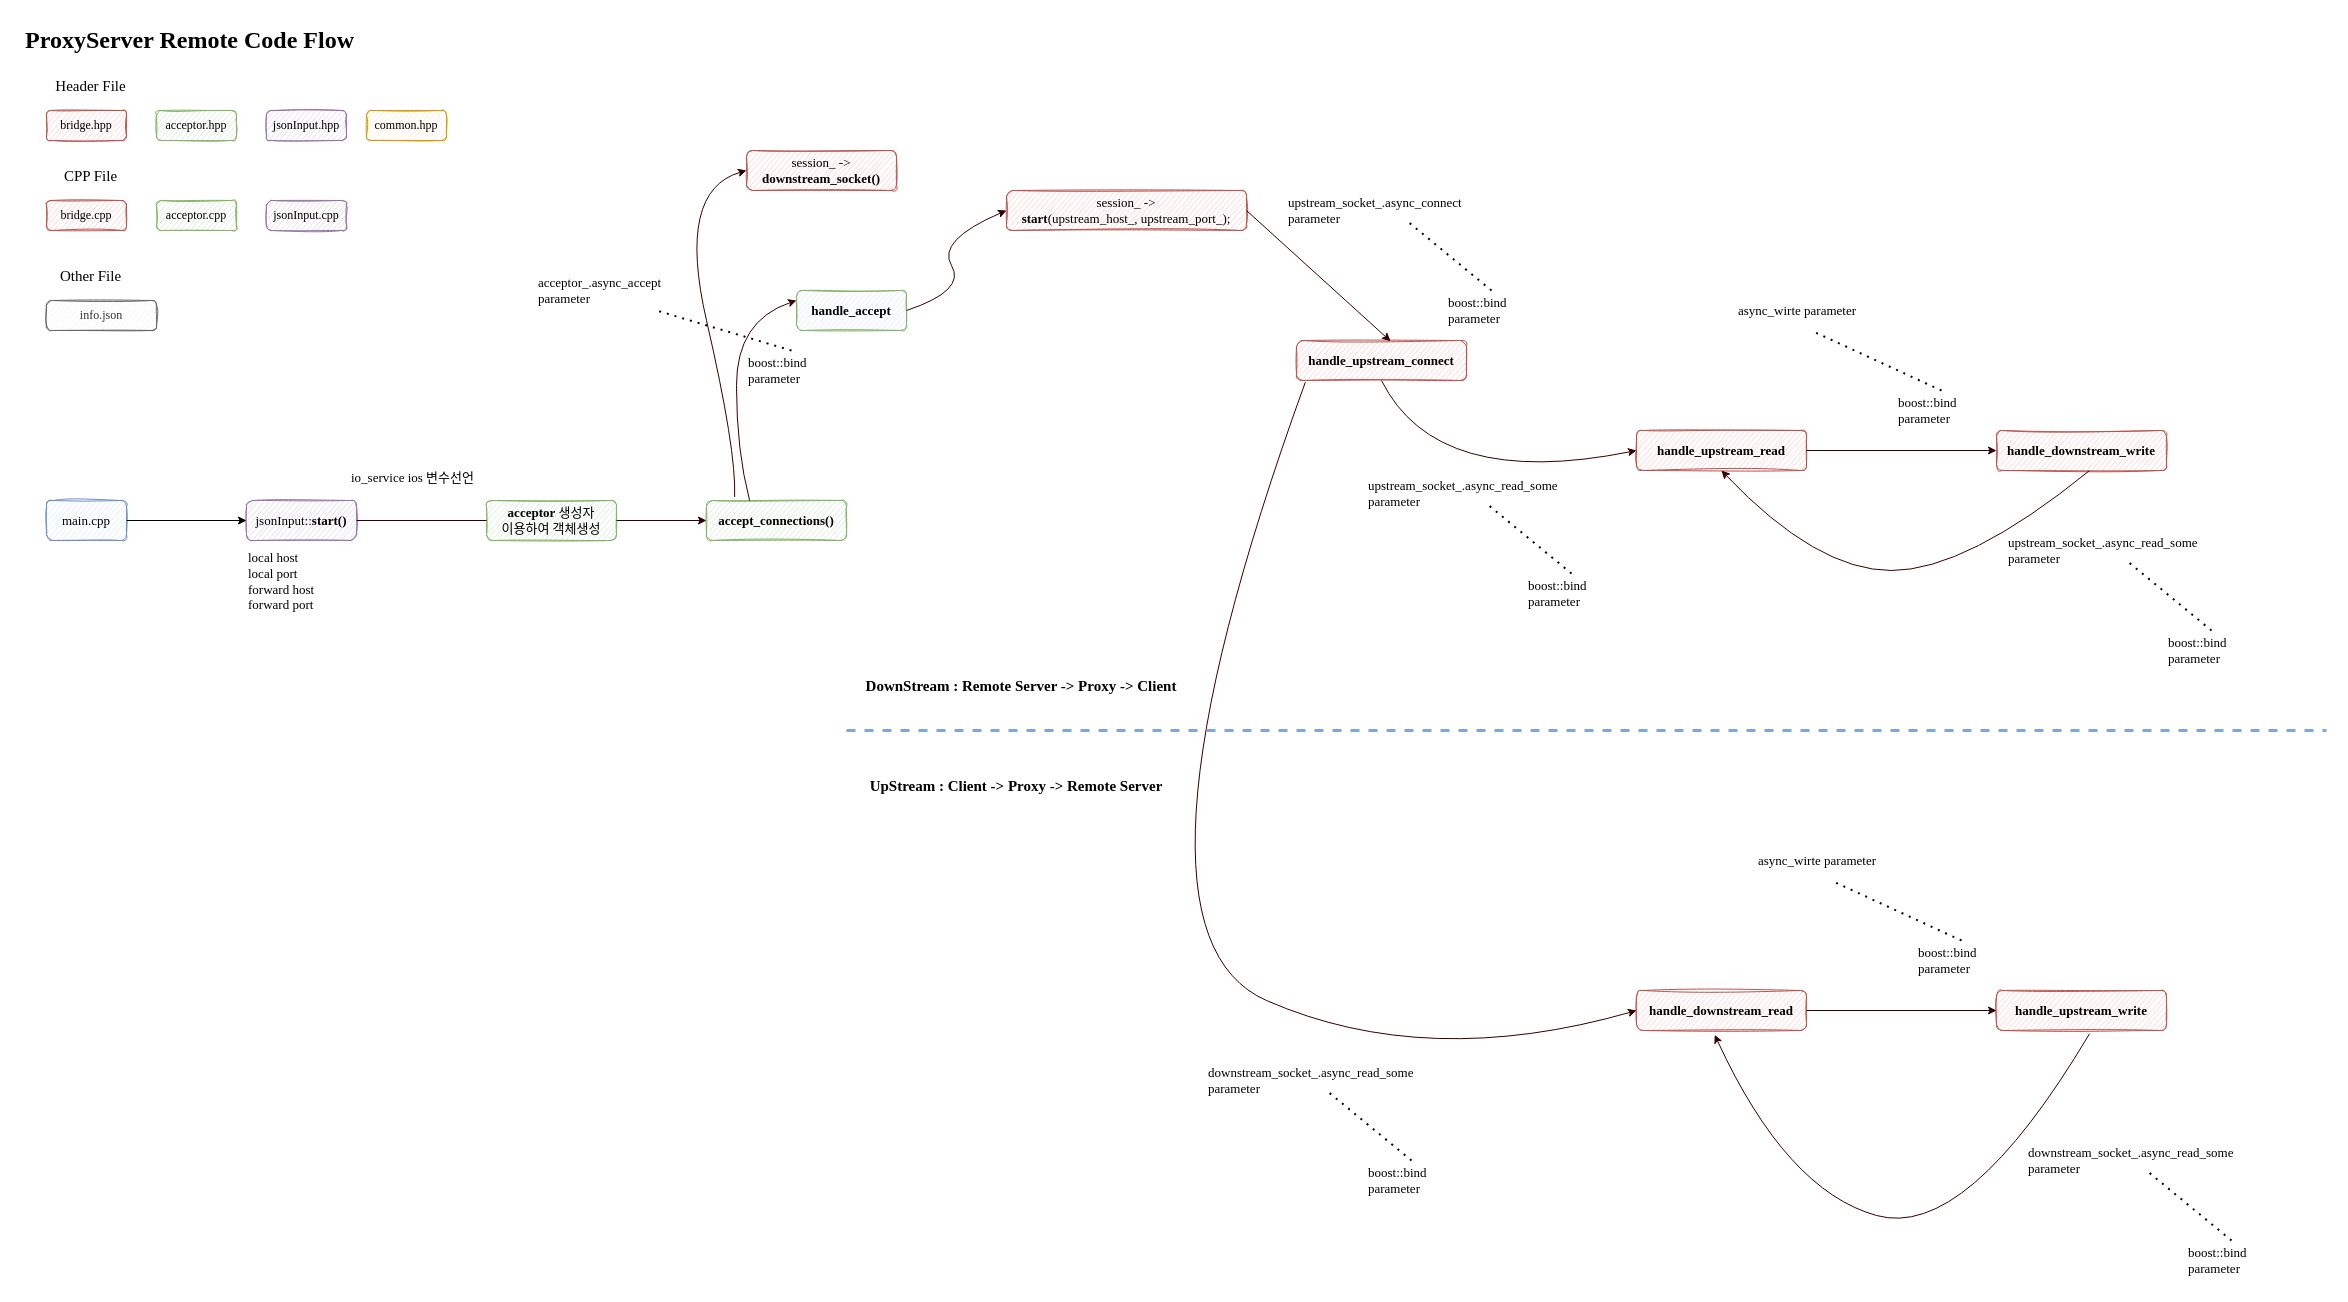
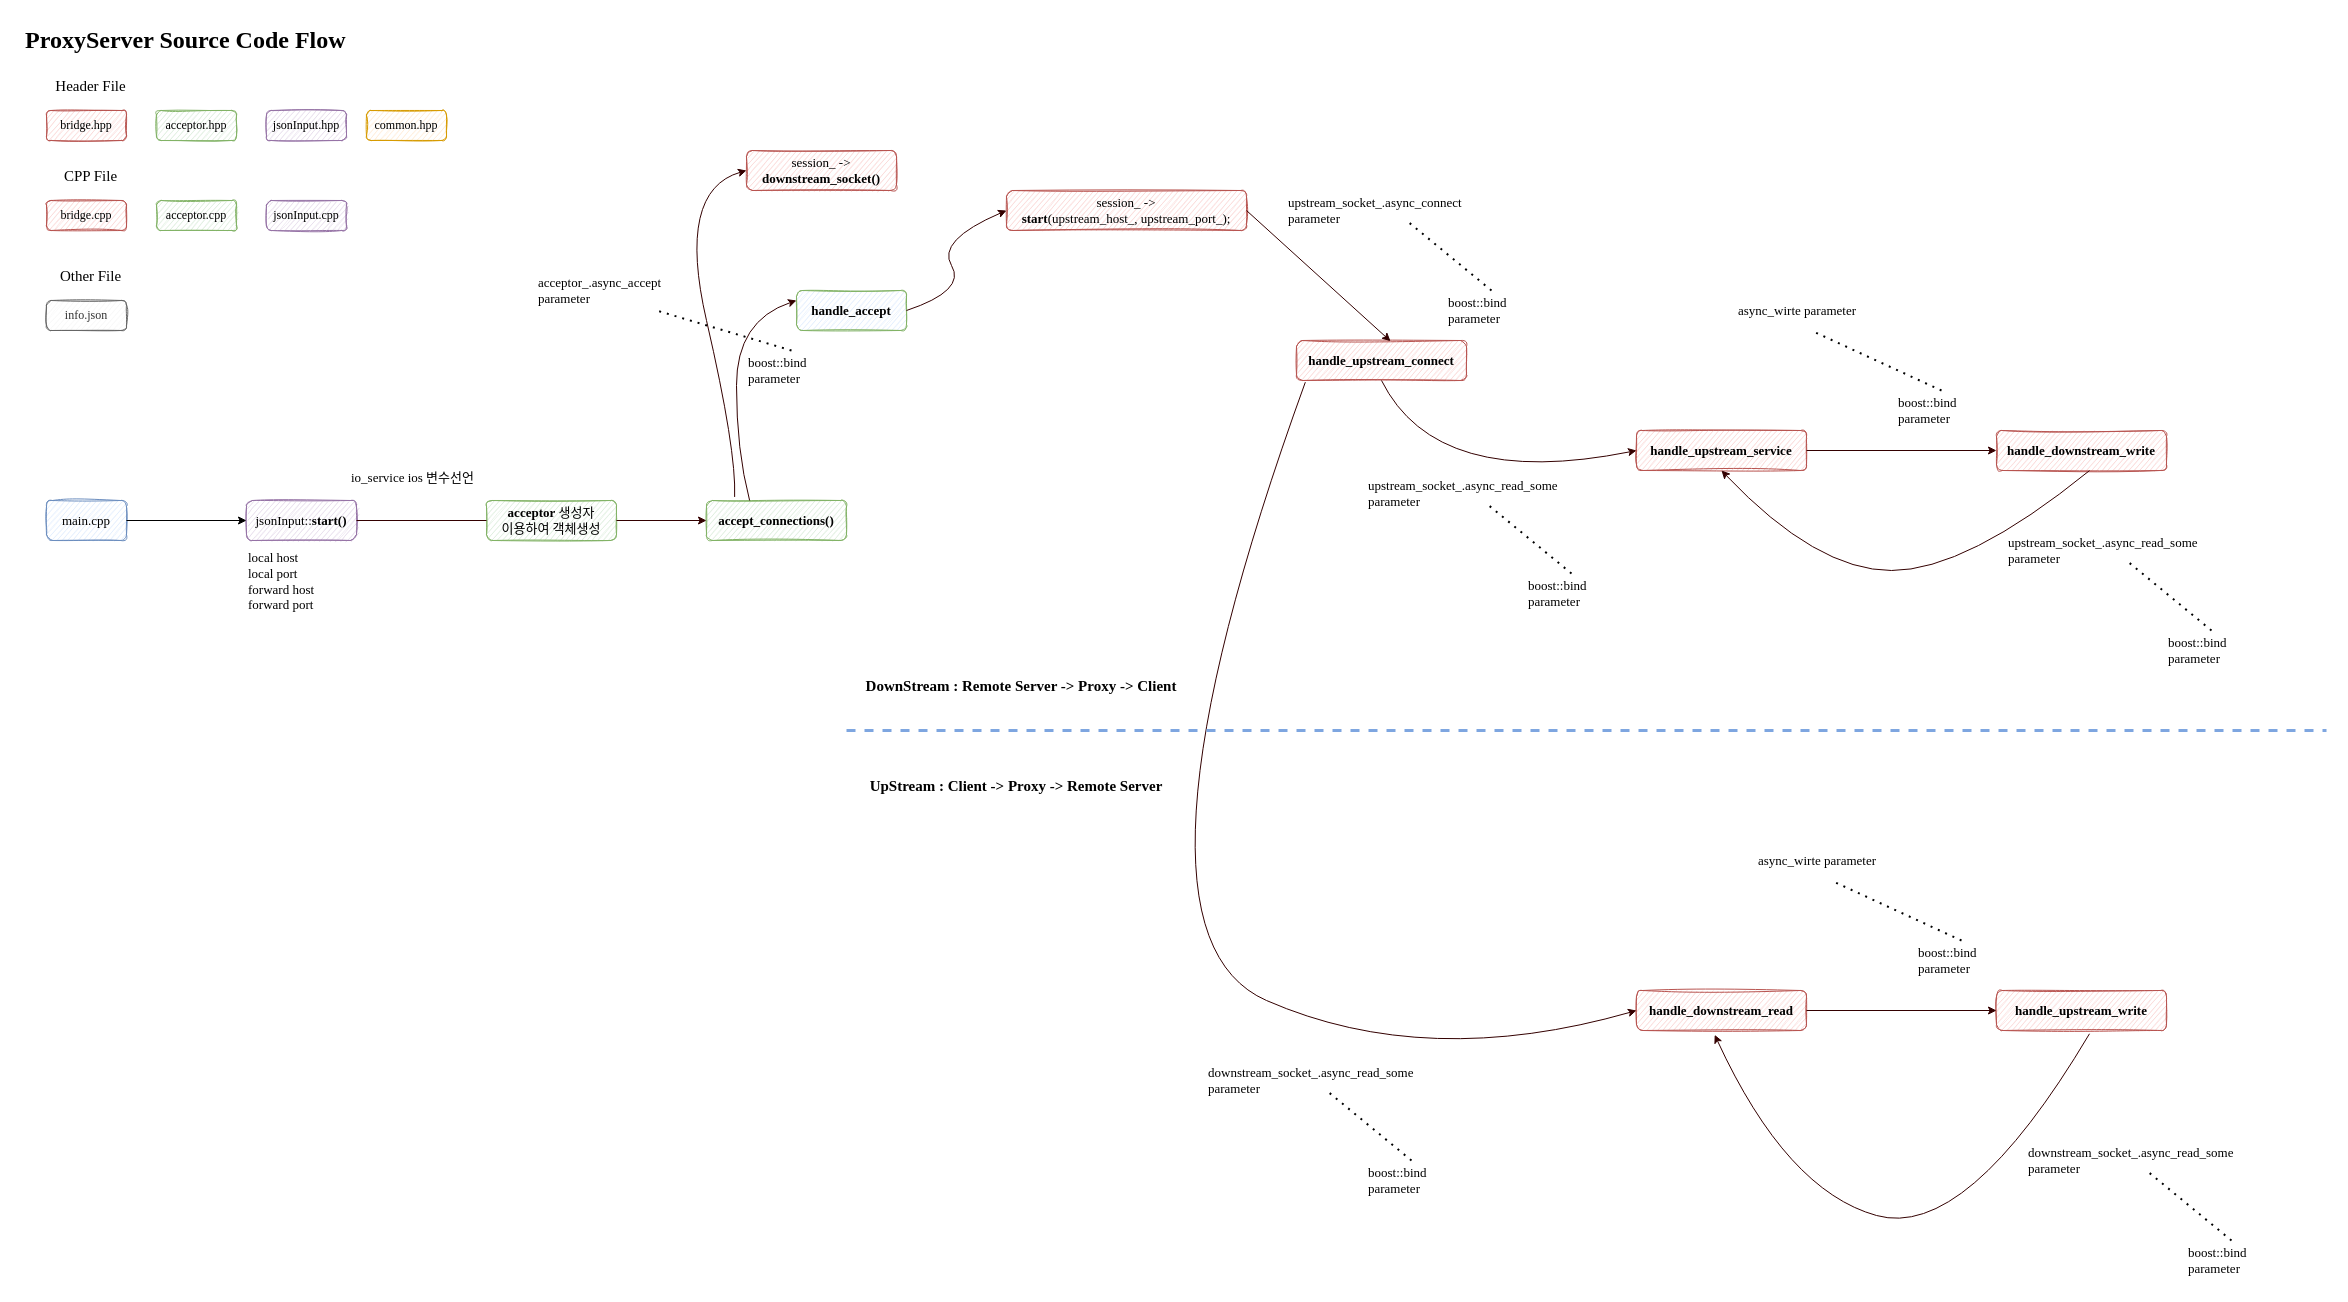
(113, 18) -> (113, 18)
(102, 316) -> (87, 316)
(1722, 451) -> (1722, 451)
